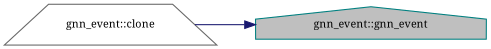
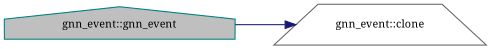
(220, 25) -> (260, 25)
